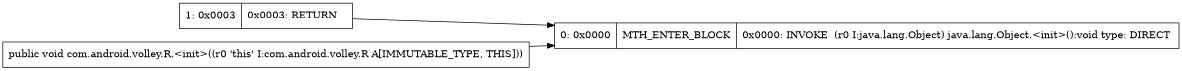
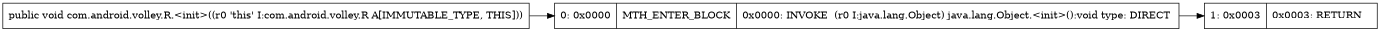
(450, 22) -> (1188, 16)
